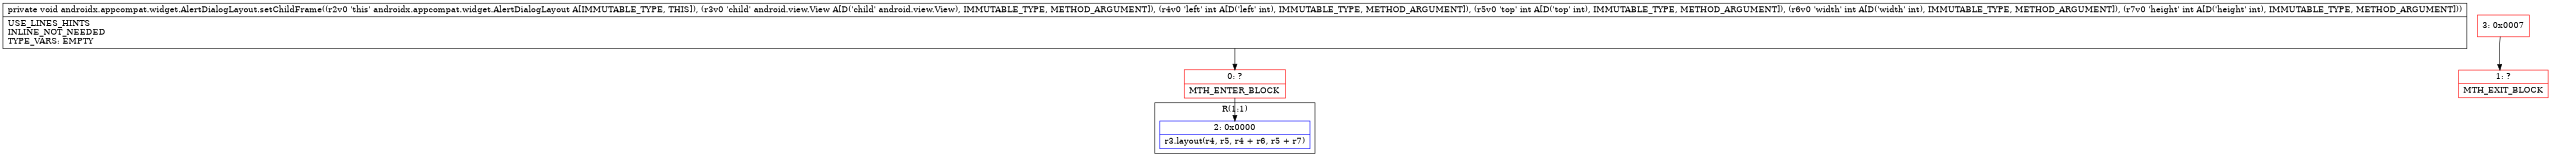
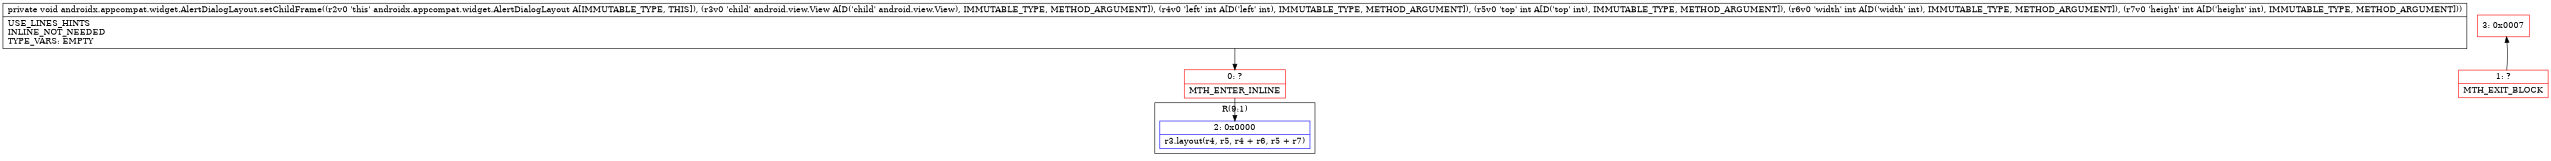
(2499, 50) -> (2507, 56)
(1234, 91) -> (1235, 91)
(1235, 110) -> (1235, 110)
